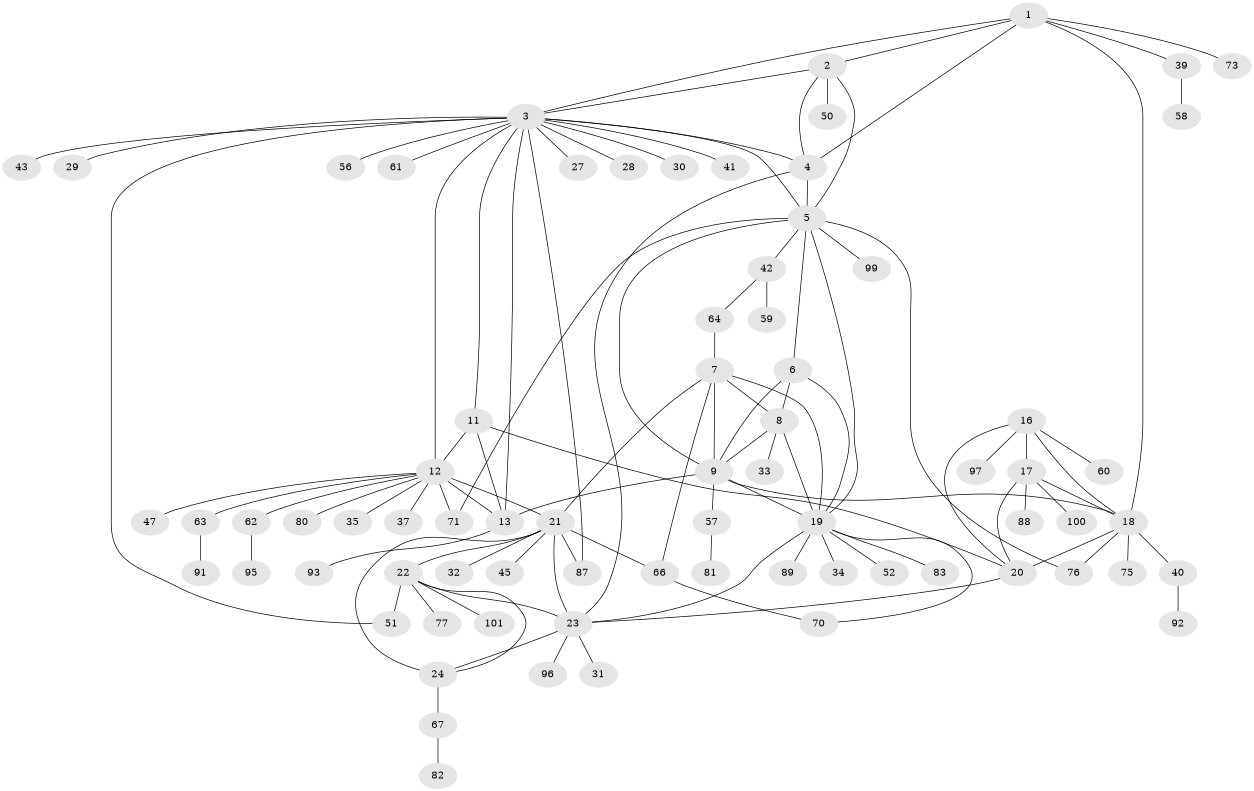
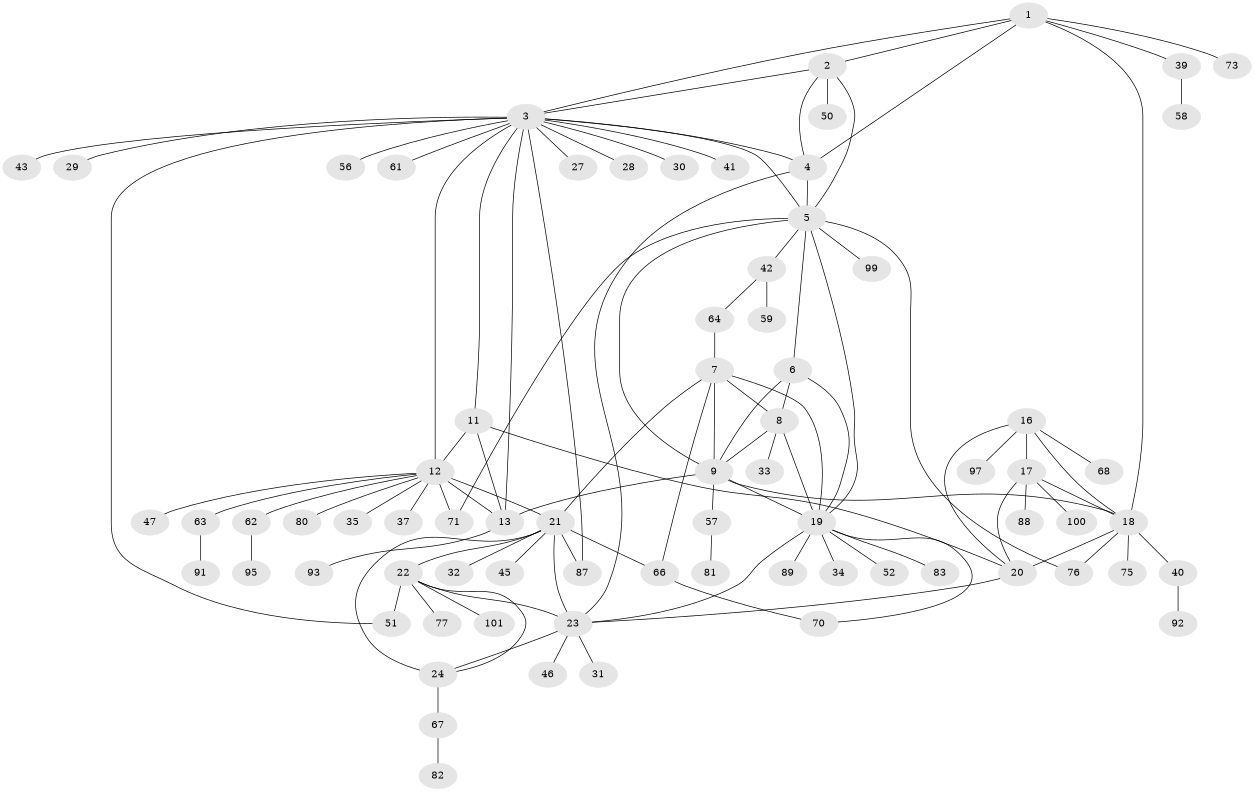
(1104, 472) -> (1104, 472)
(548, 675) -> (548, 675)
